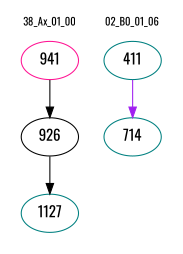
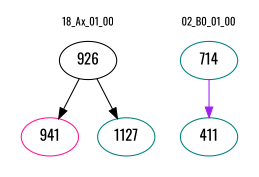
(50, 23) -> (88, 23)
(133, 23) -> (209, 23)
(50, 93) -> (71, 94)
(133, 93) -> (209, 93)
